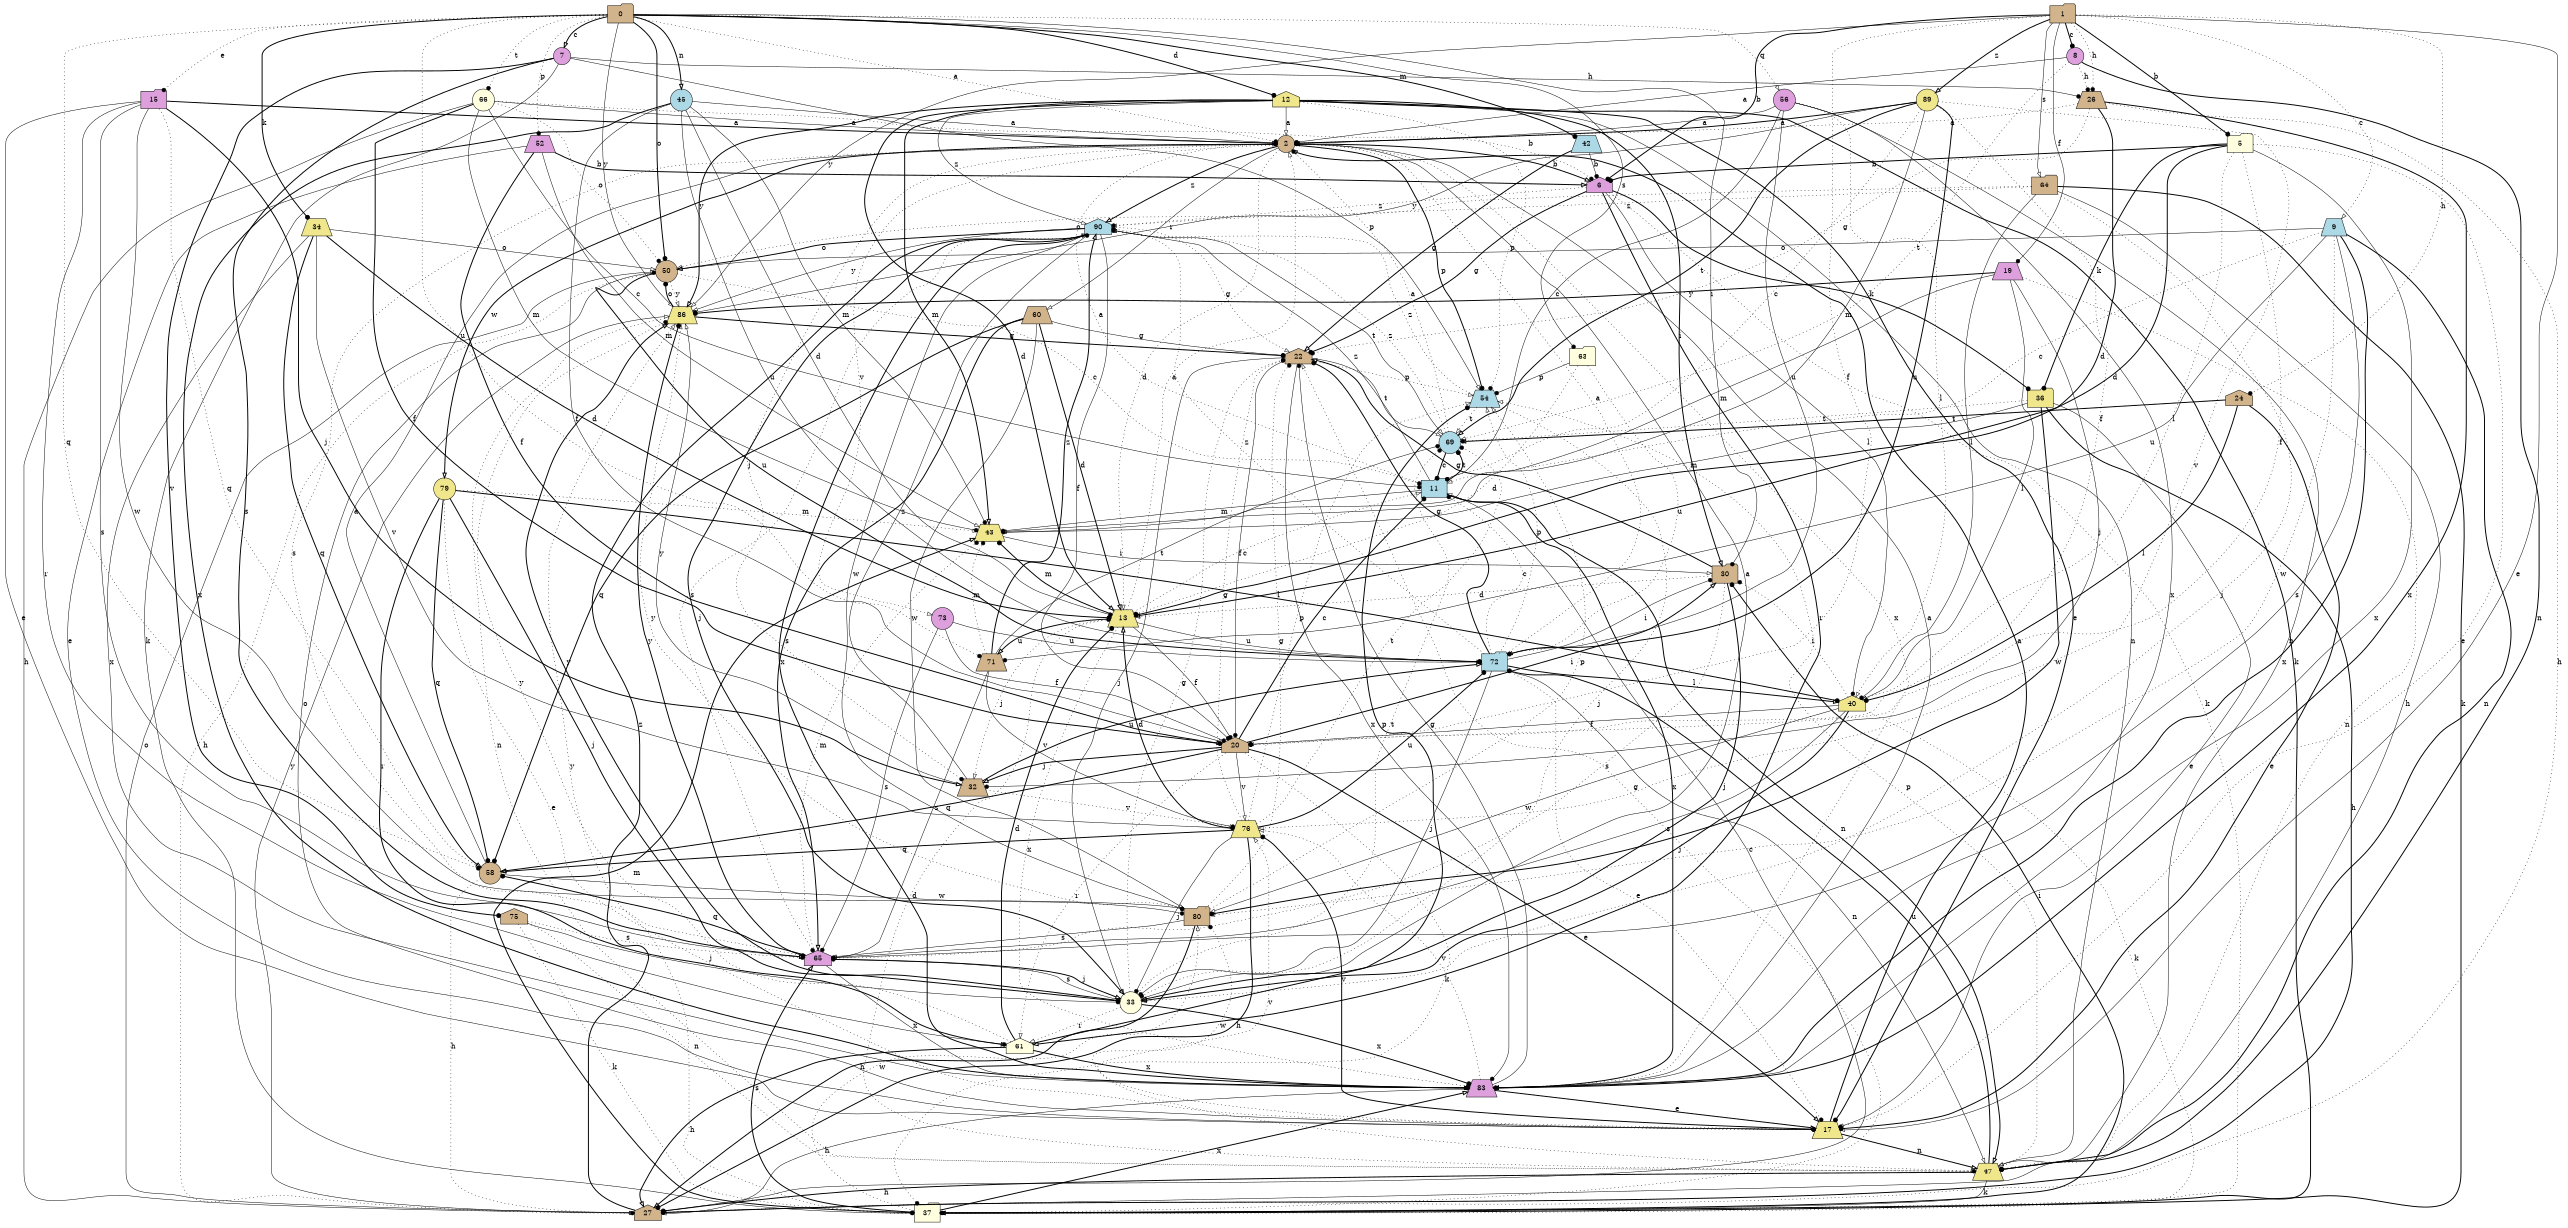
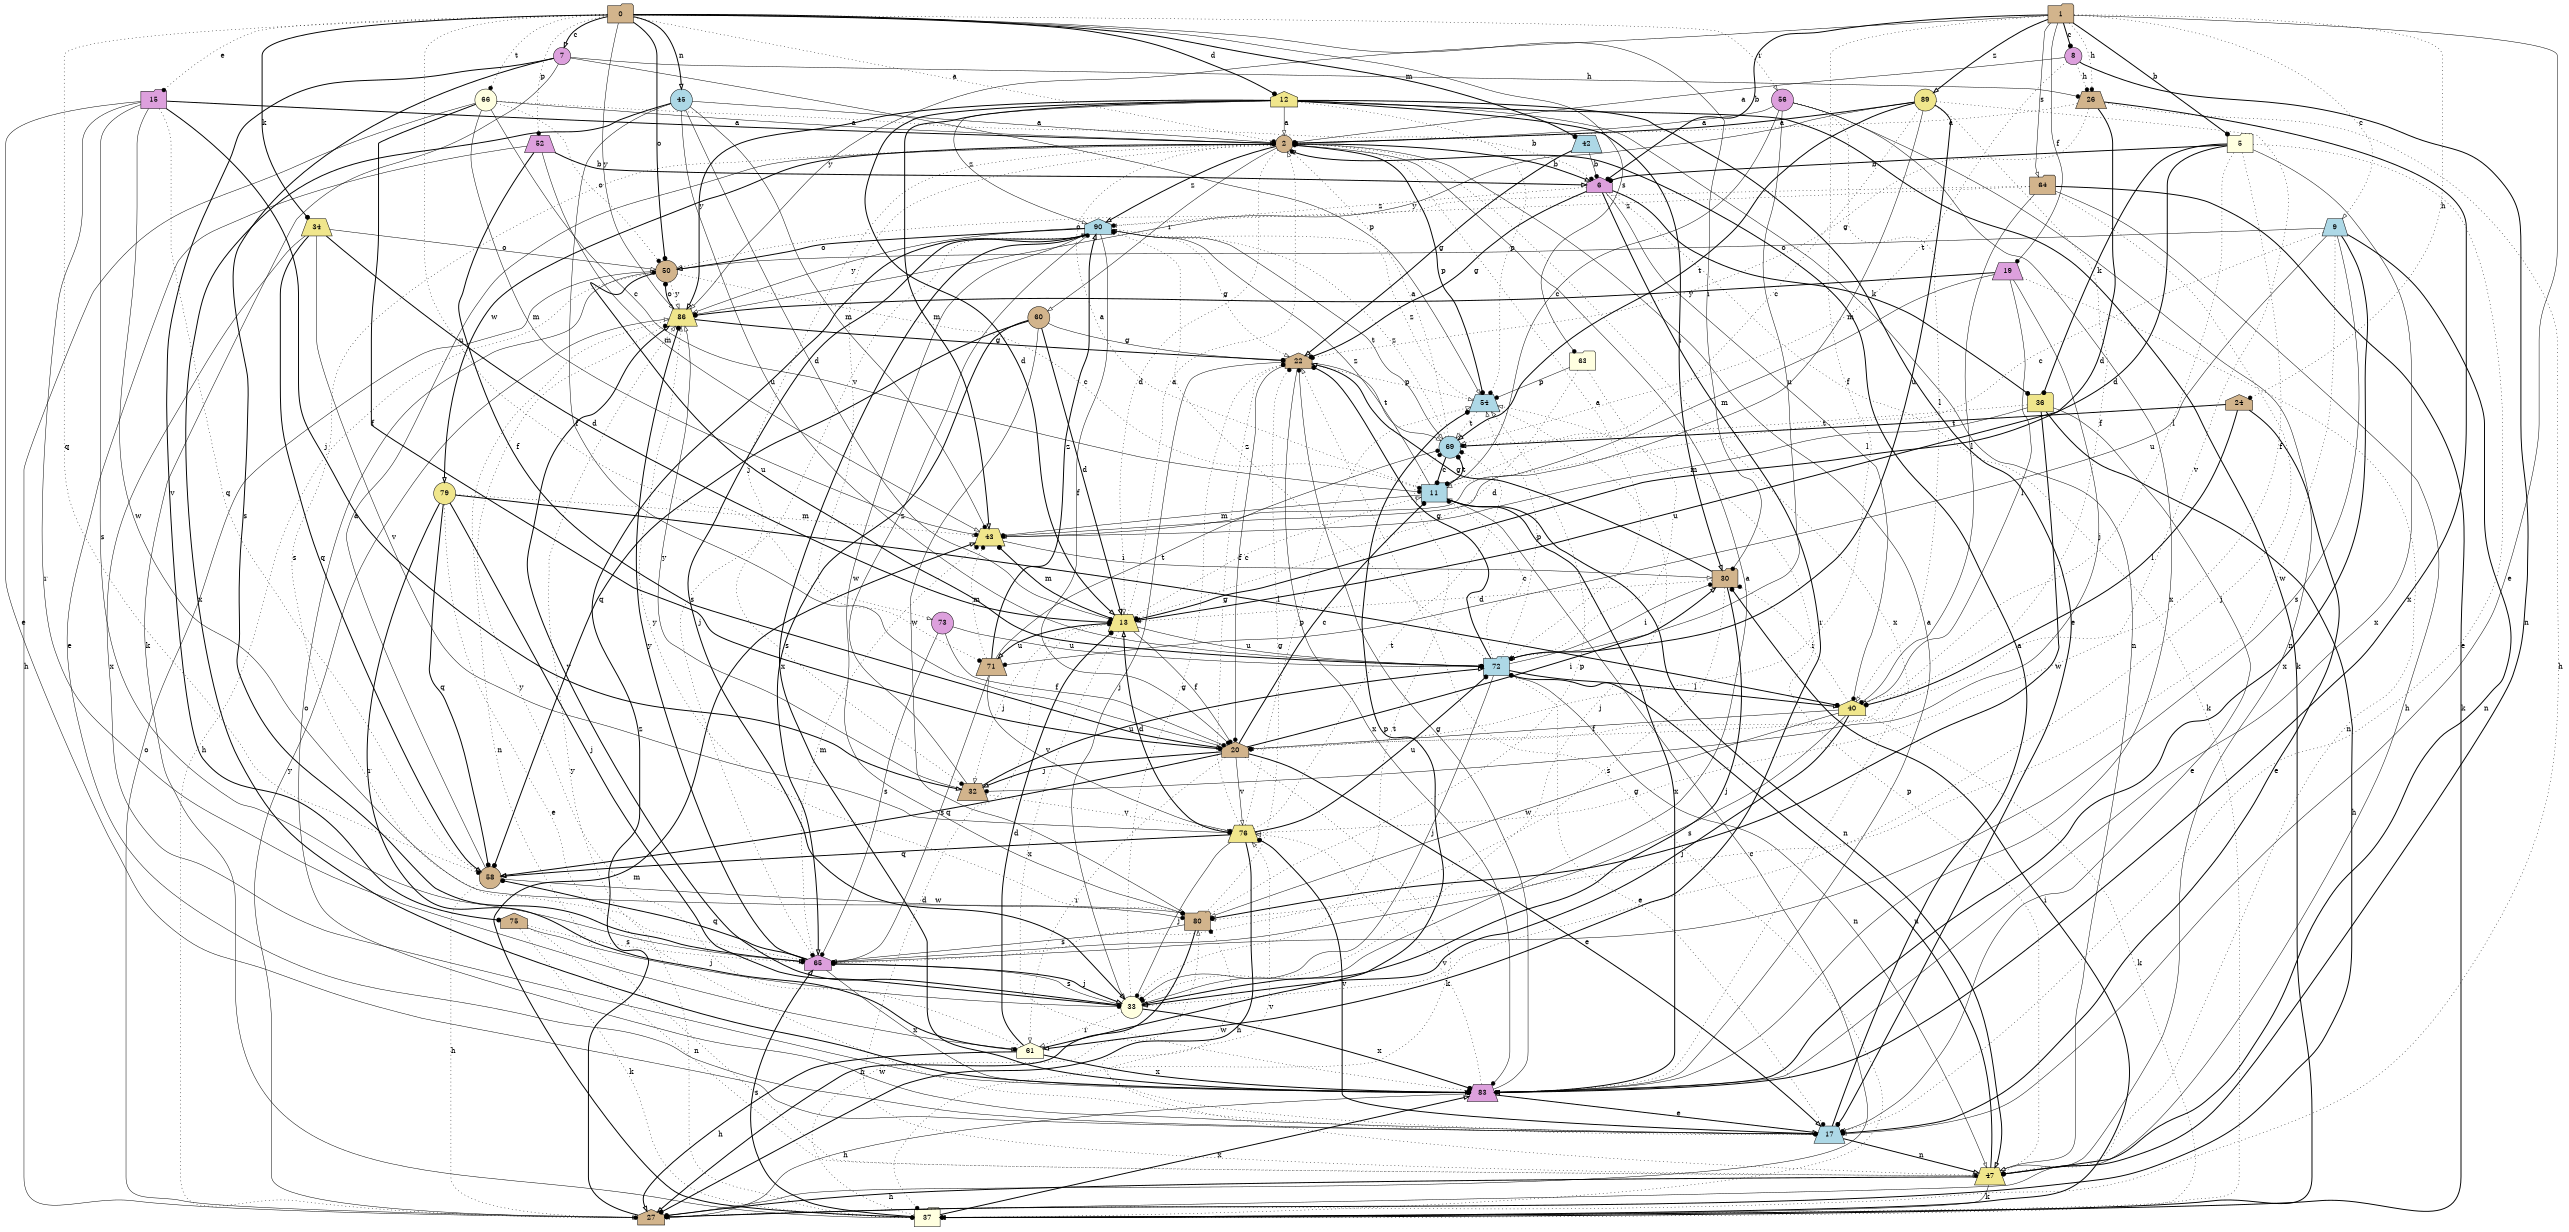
(1762, 56) -> (1760, 56)
(1037, 315) -> (1039, 318)
(1828, 1130) -> (1829, 1135)
